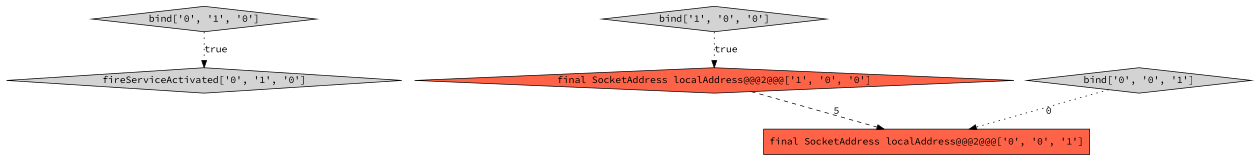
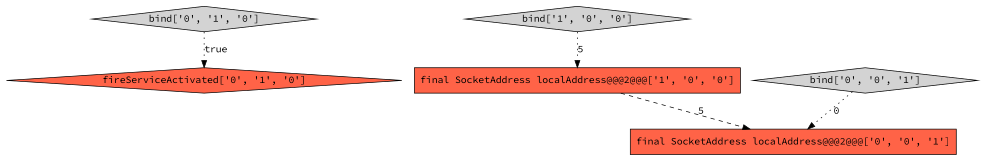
(726, 50) -> (581, 50)
(204, 80) -> (204, 80)
(714, 80) -> (577, 80)
